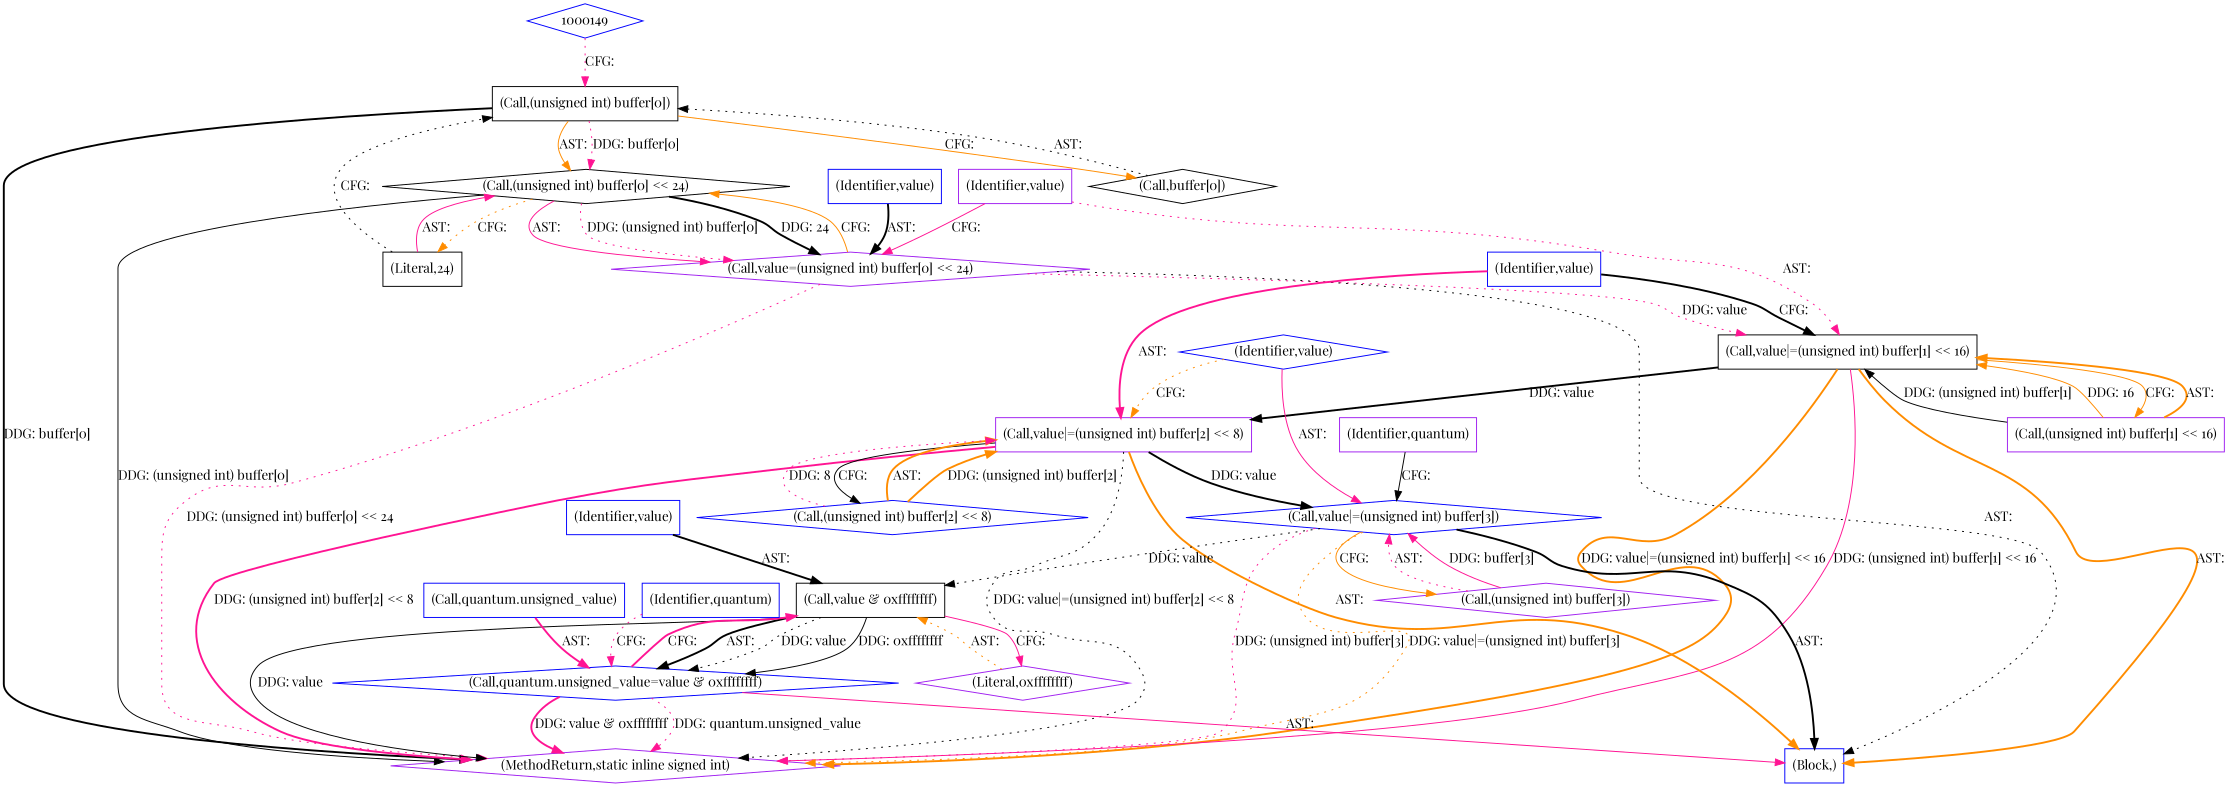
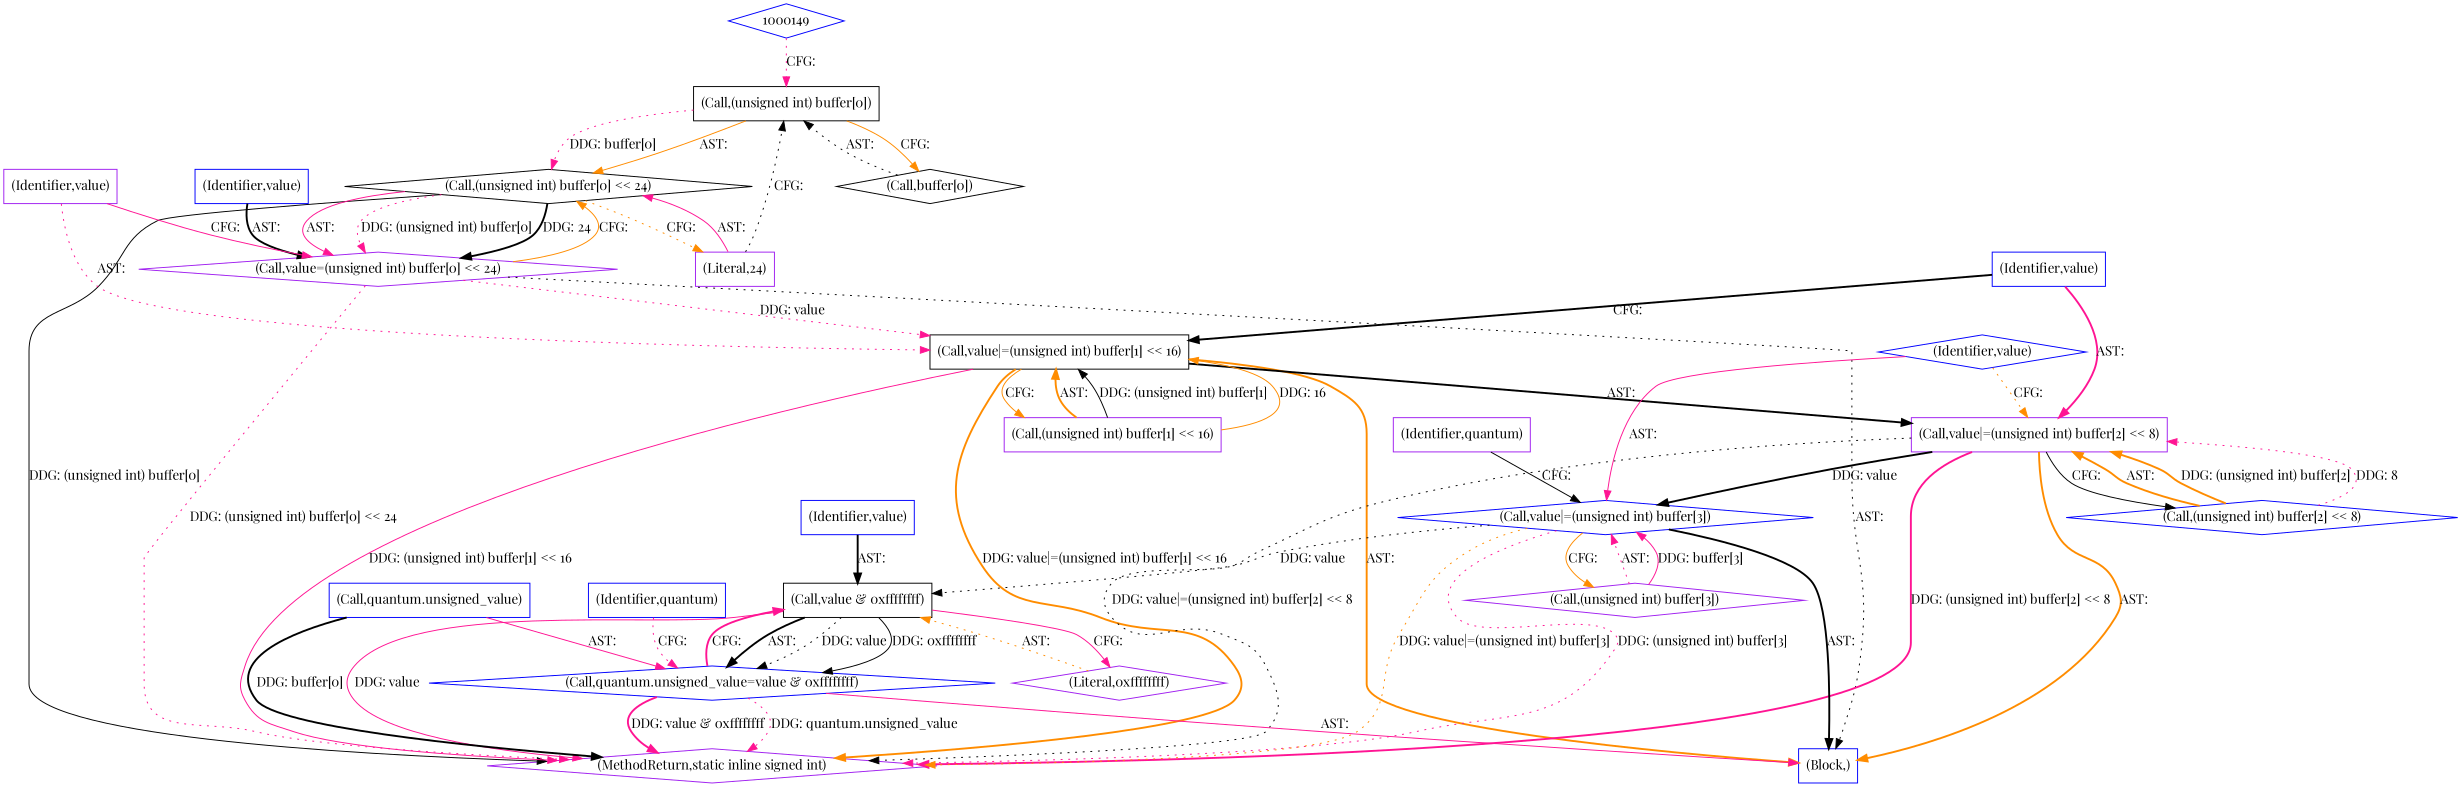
(422, 269) -> (735, 269)
(1562, 393) -> (1624, 393)
(4, 419) -> (350, 729)
(391, 637) -> (431, 631)
(555, 642) -> (571, 642)
